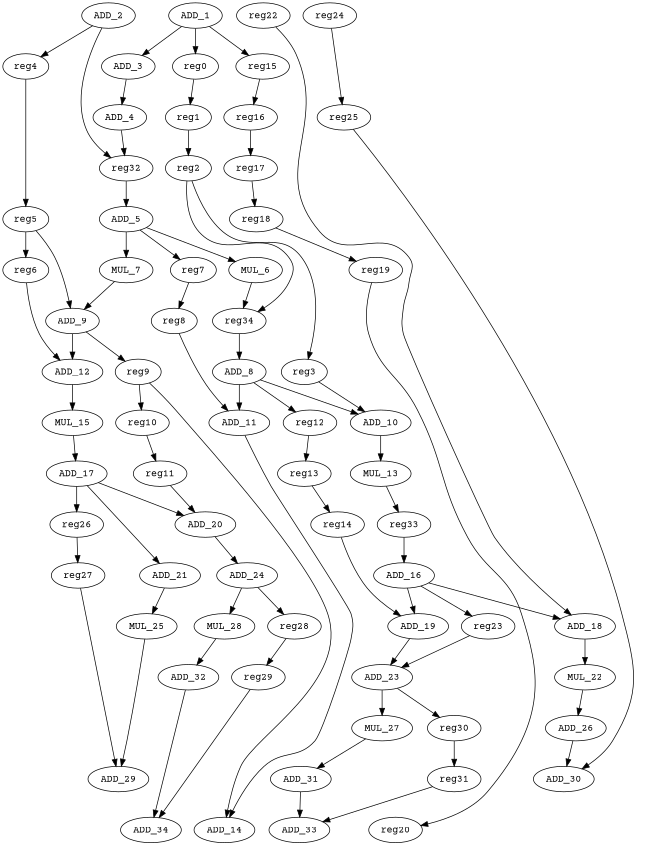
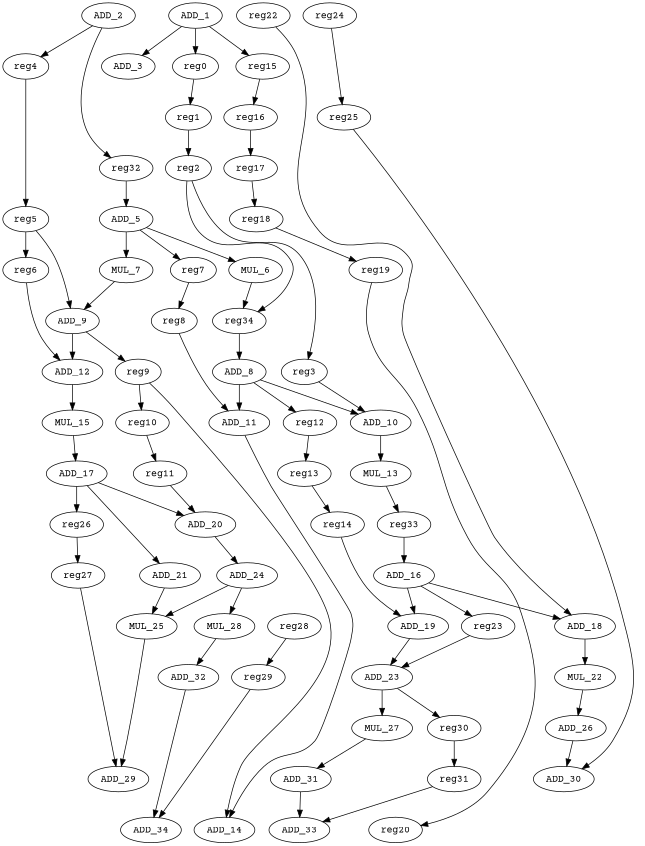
(120, 117) -> none
(268, 598) -> (200, 599)
